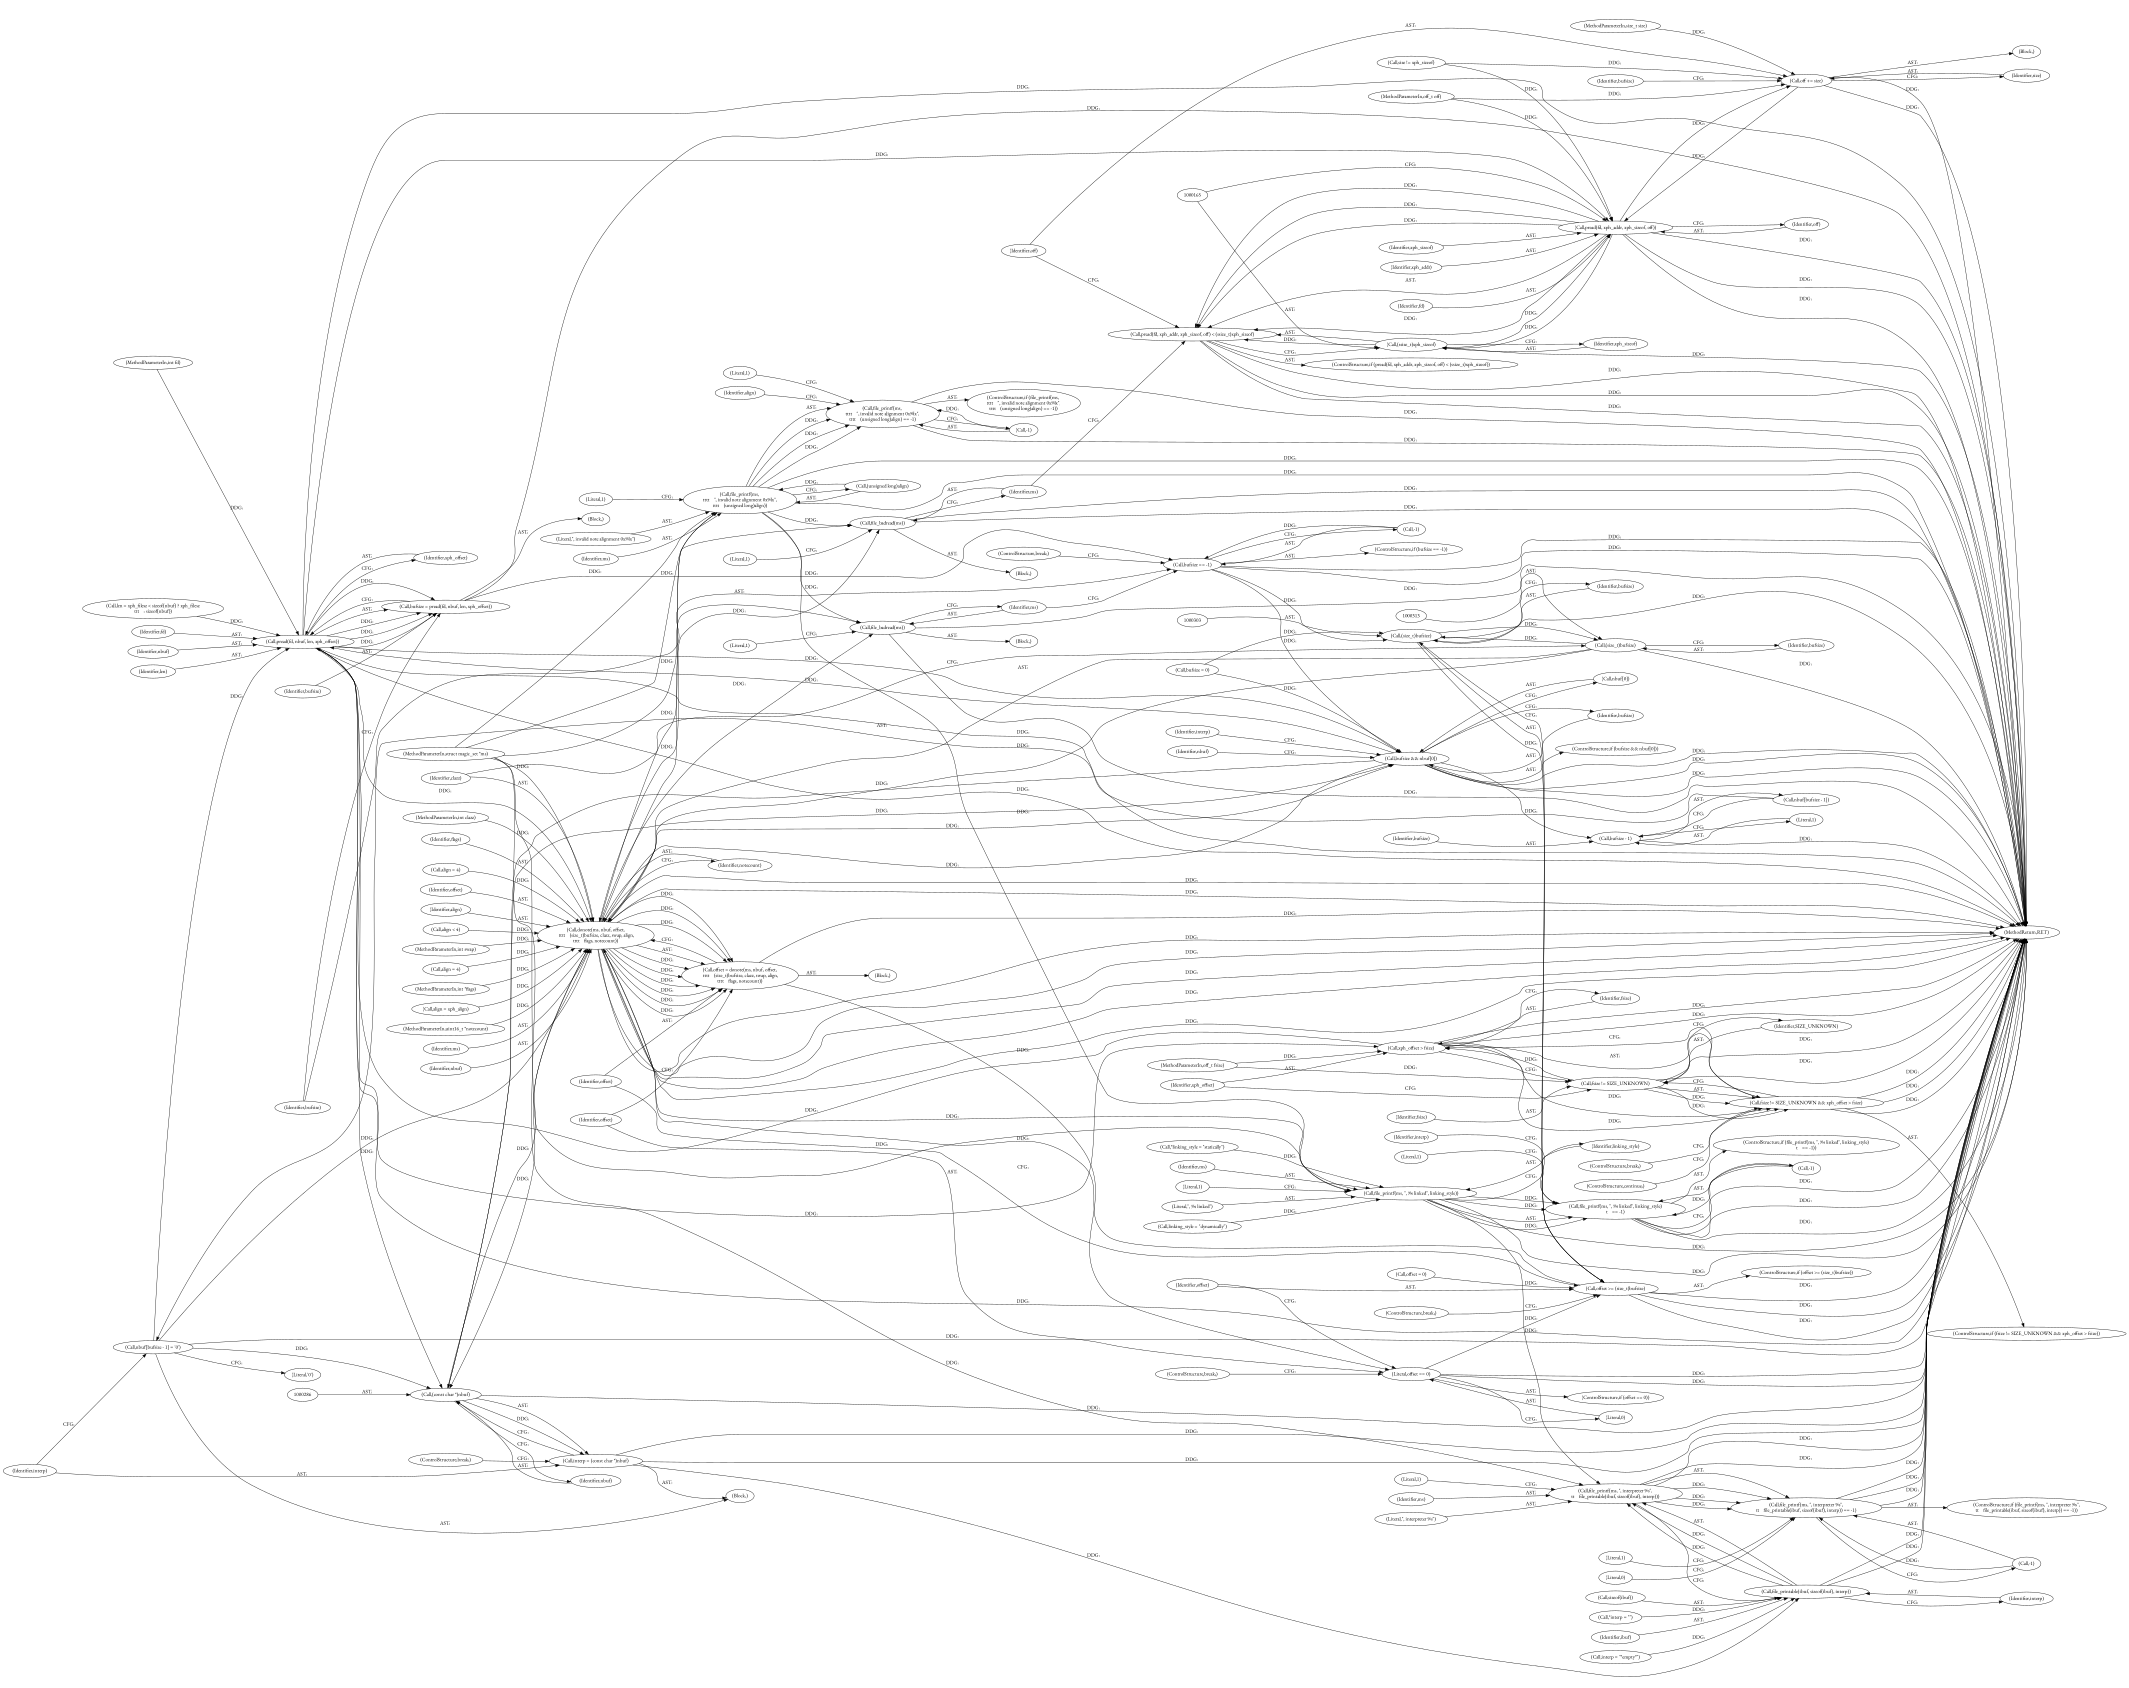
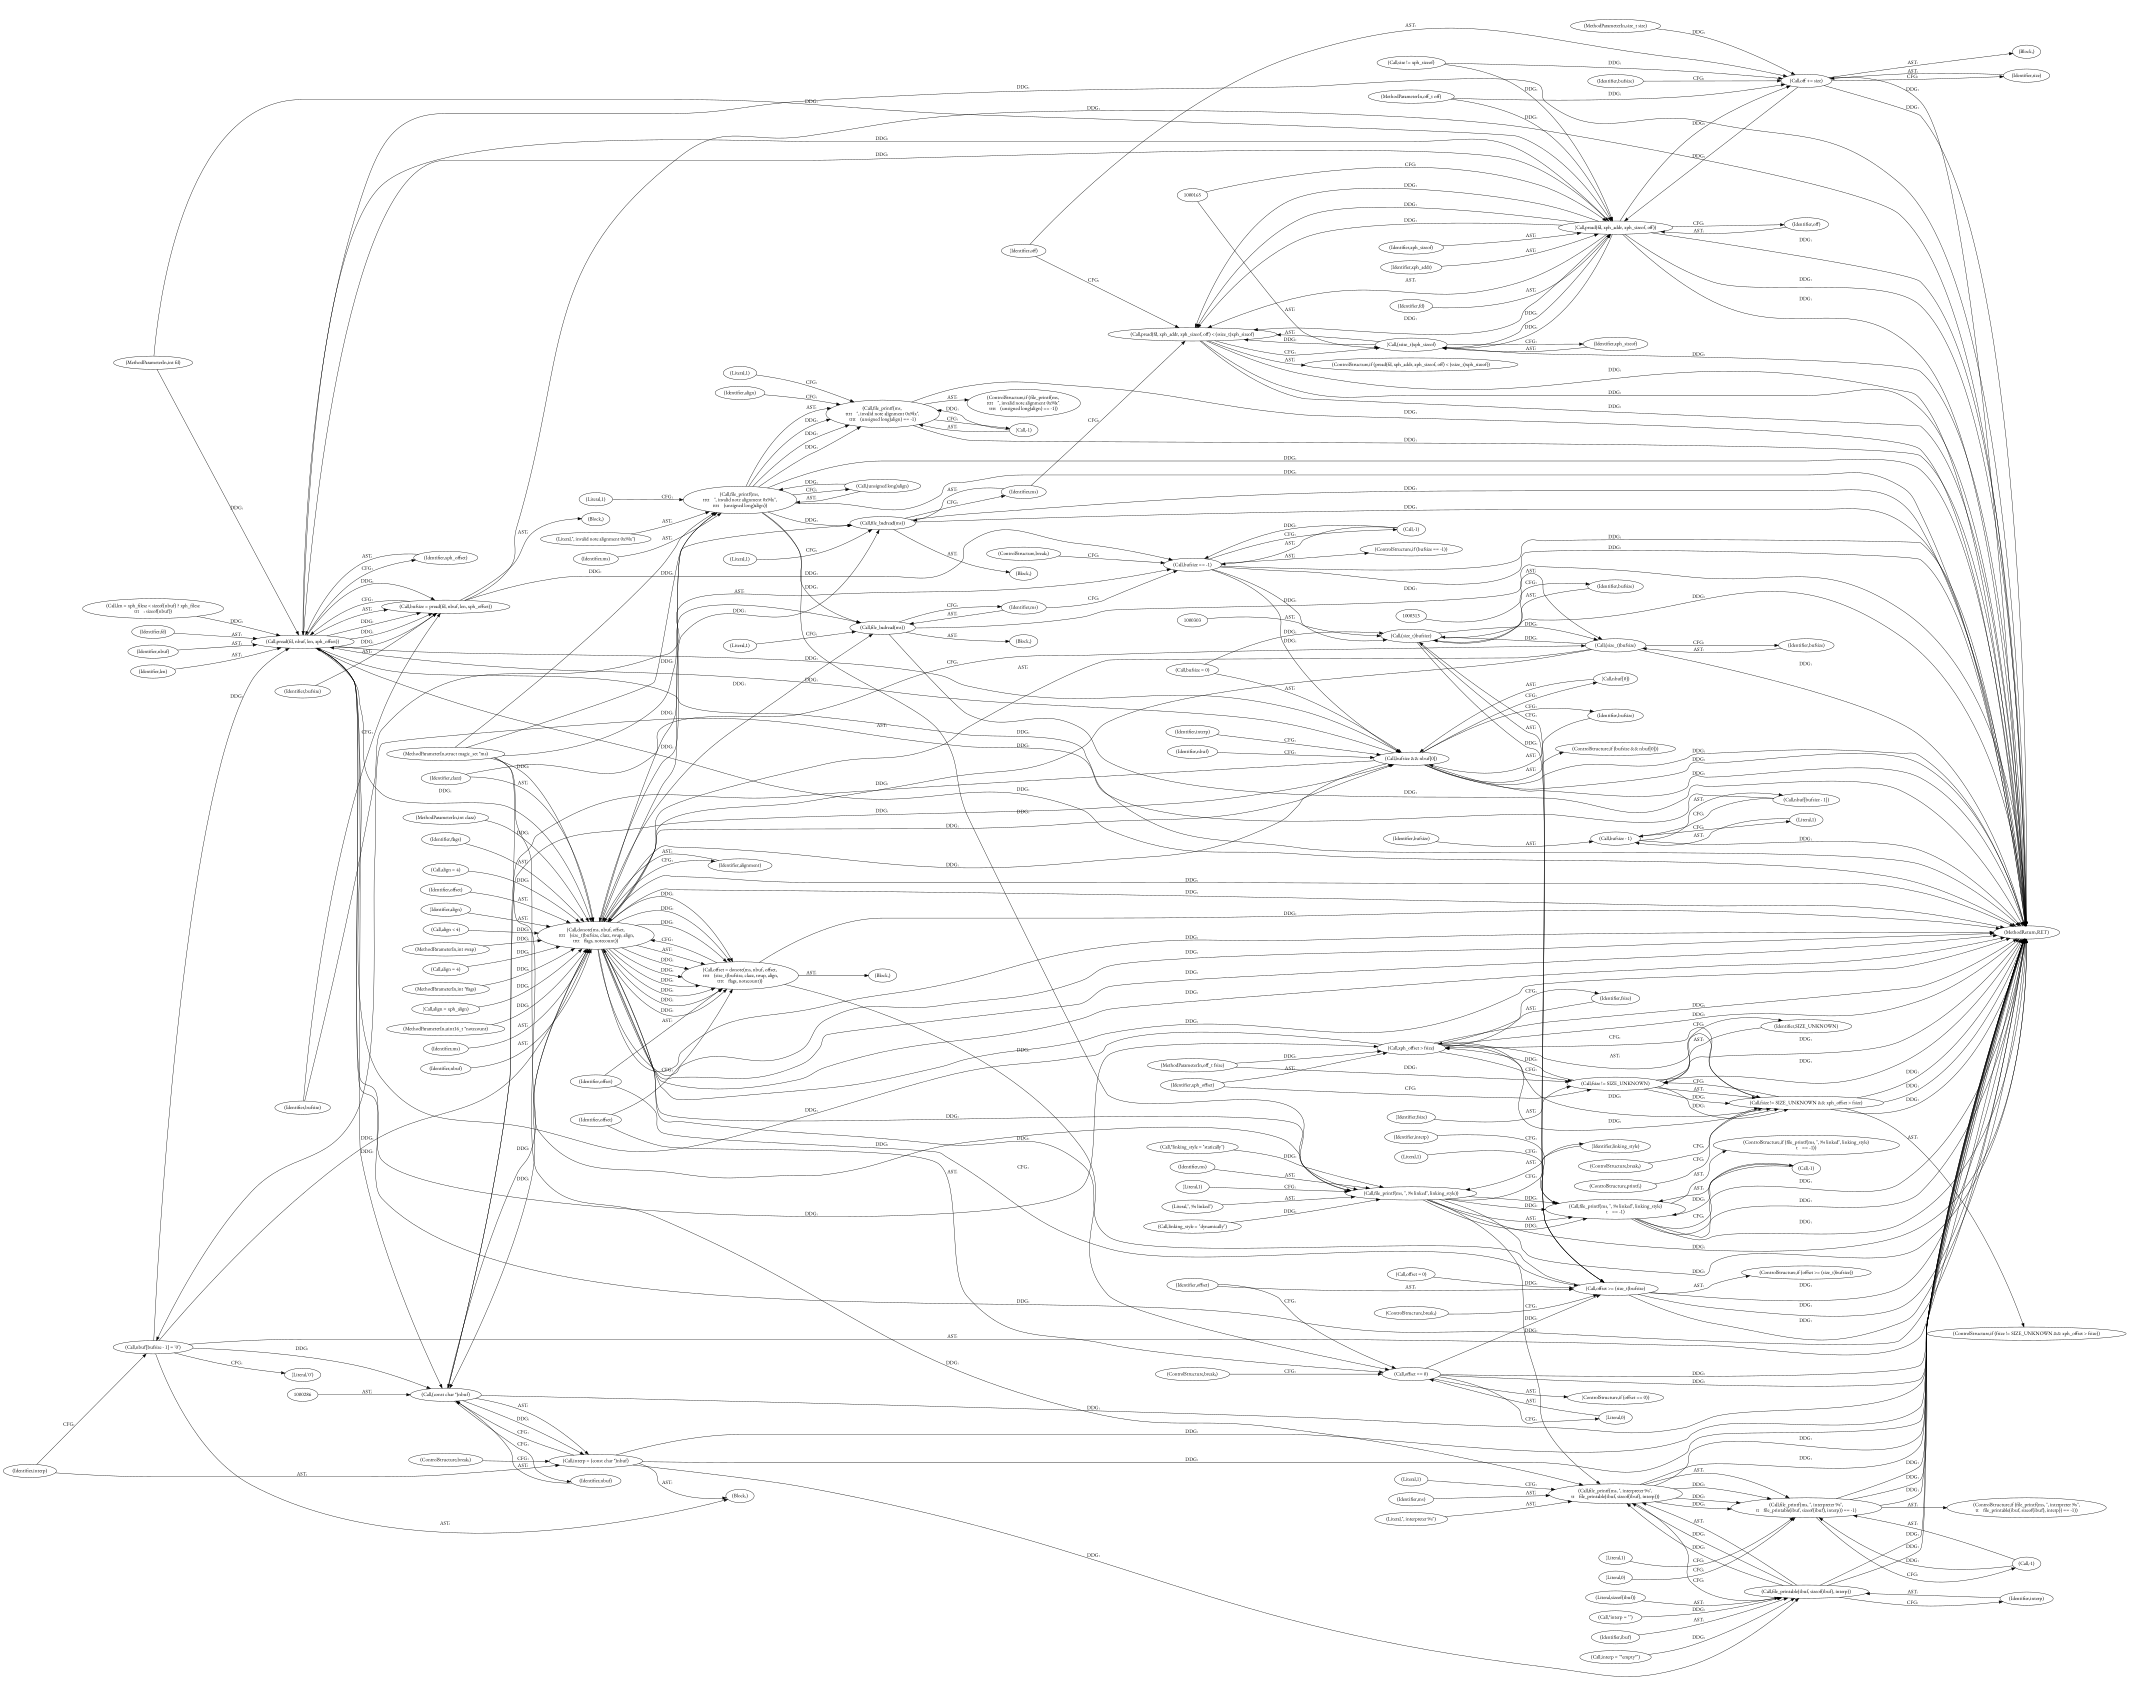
none -> (812, 104)
none -> (776, 141)
(1291, 688) -> (1291, 688)
(1515, 795) -> none
(740, 865) -> (740, 865)
(1616, 1186) -> (1616, 1186)
(953, 1336) -> (953, 1336)
(1411, 1374) -> (1411, 1374)
(1616, 1598) -> (1616, 1598)
